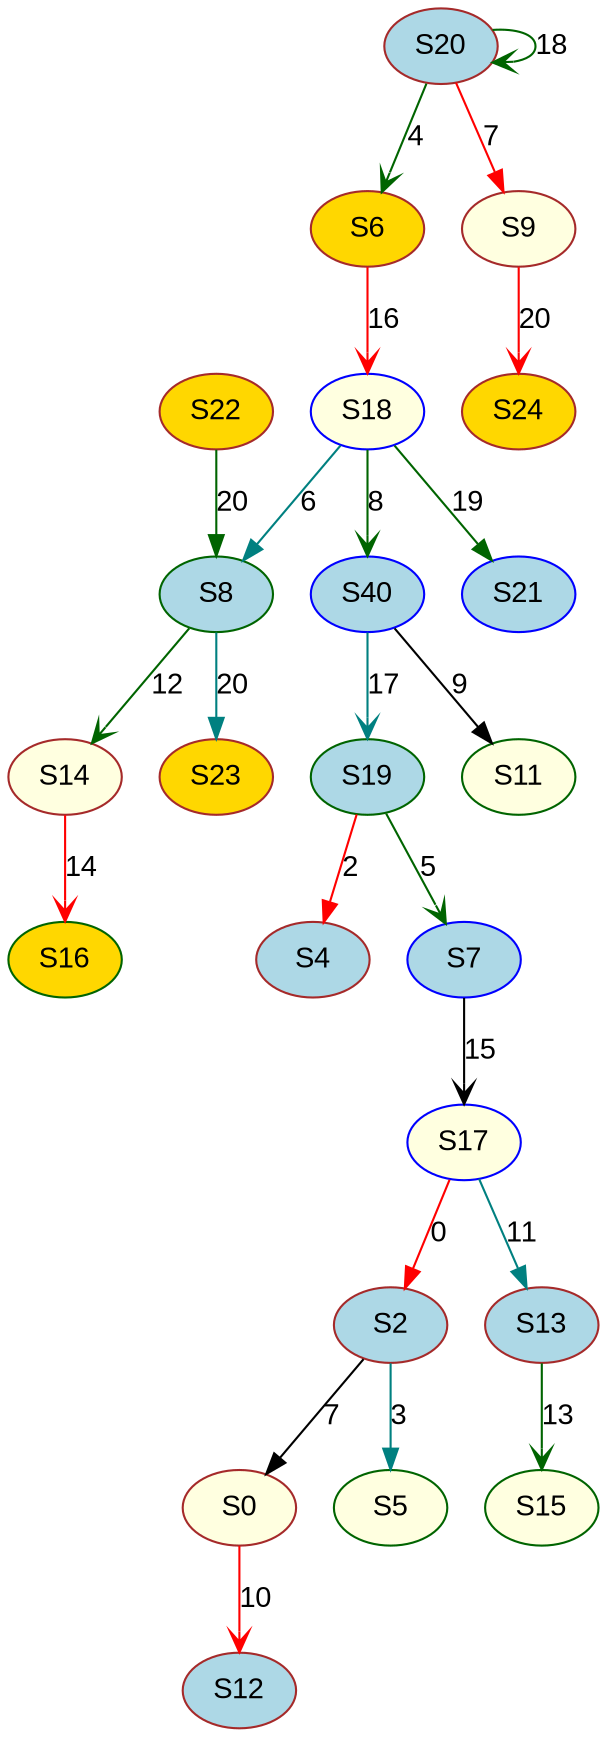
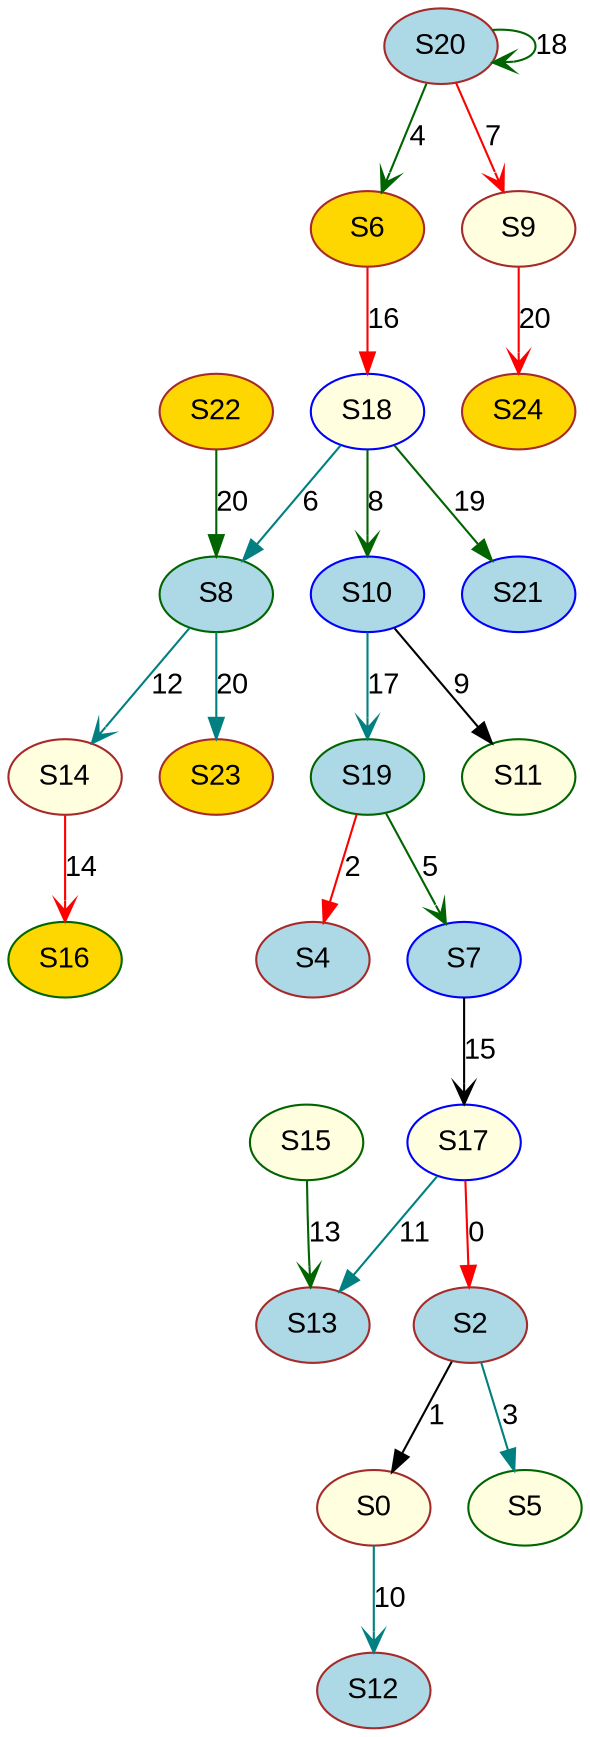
(475, 127) -> (475, 127)
(367, 310) -> (367, 310)
(367, 594) -> (367, 594)
(148, 678) -> (148, 678)
(542, 1406) -> (308, 1223)
(332, 1416) -> (437, 1416)
(239, 1589) -> (374, 1589)
